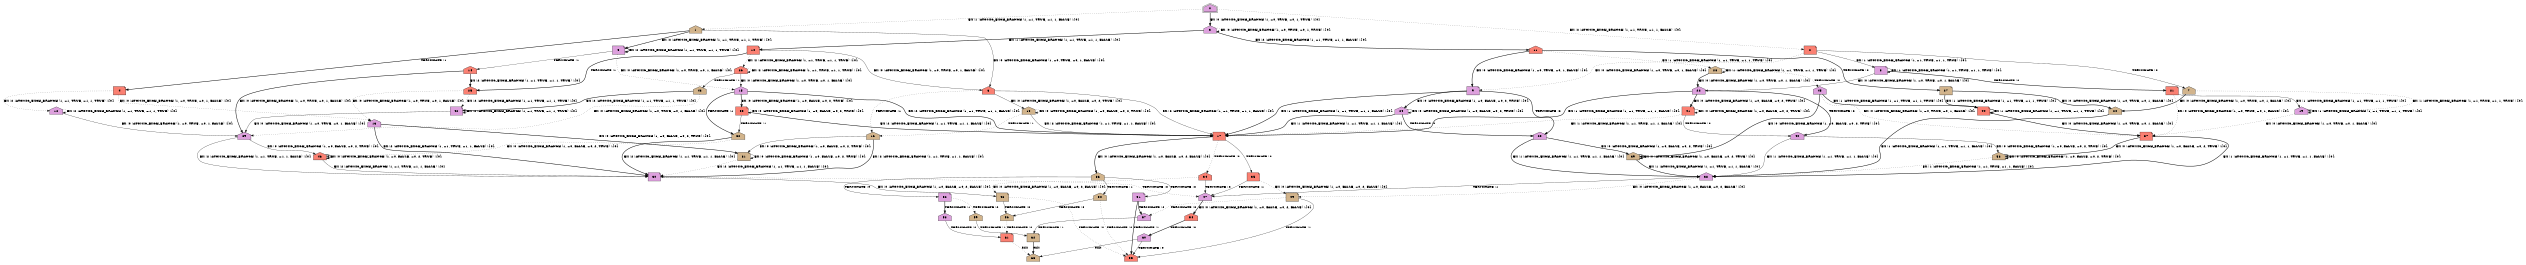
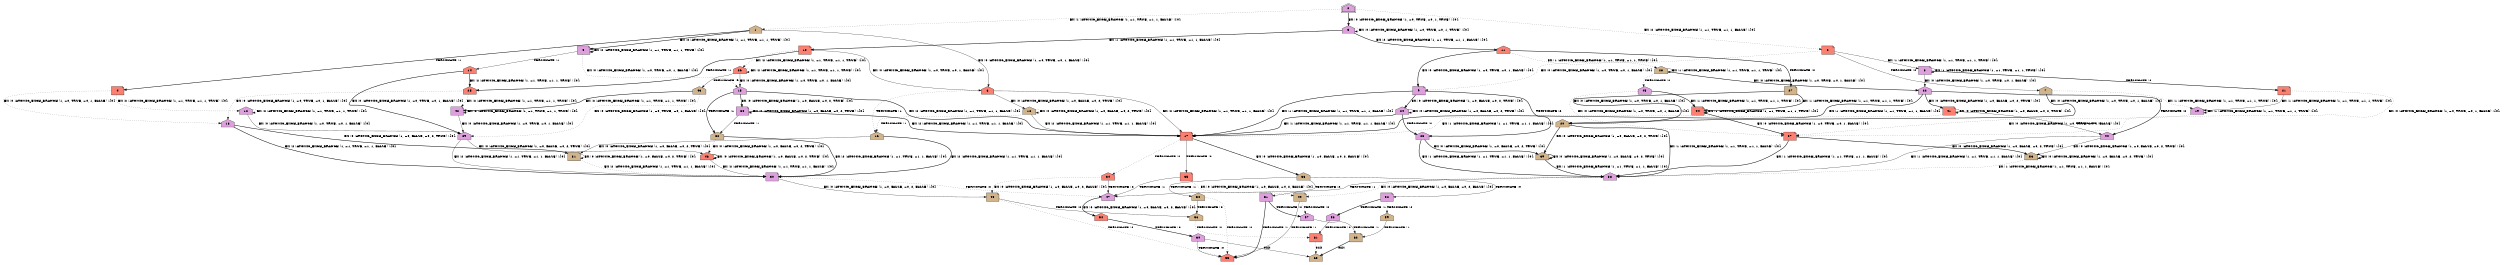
(727, 81) -> (726, 81)
(742, 111) -> (743, 111)
(1743, 132) -> (1552, 139)
